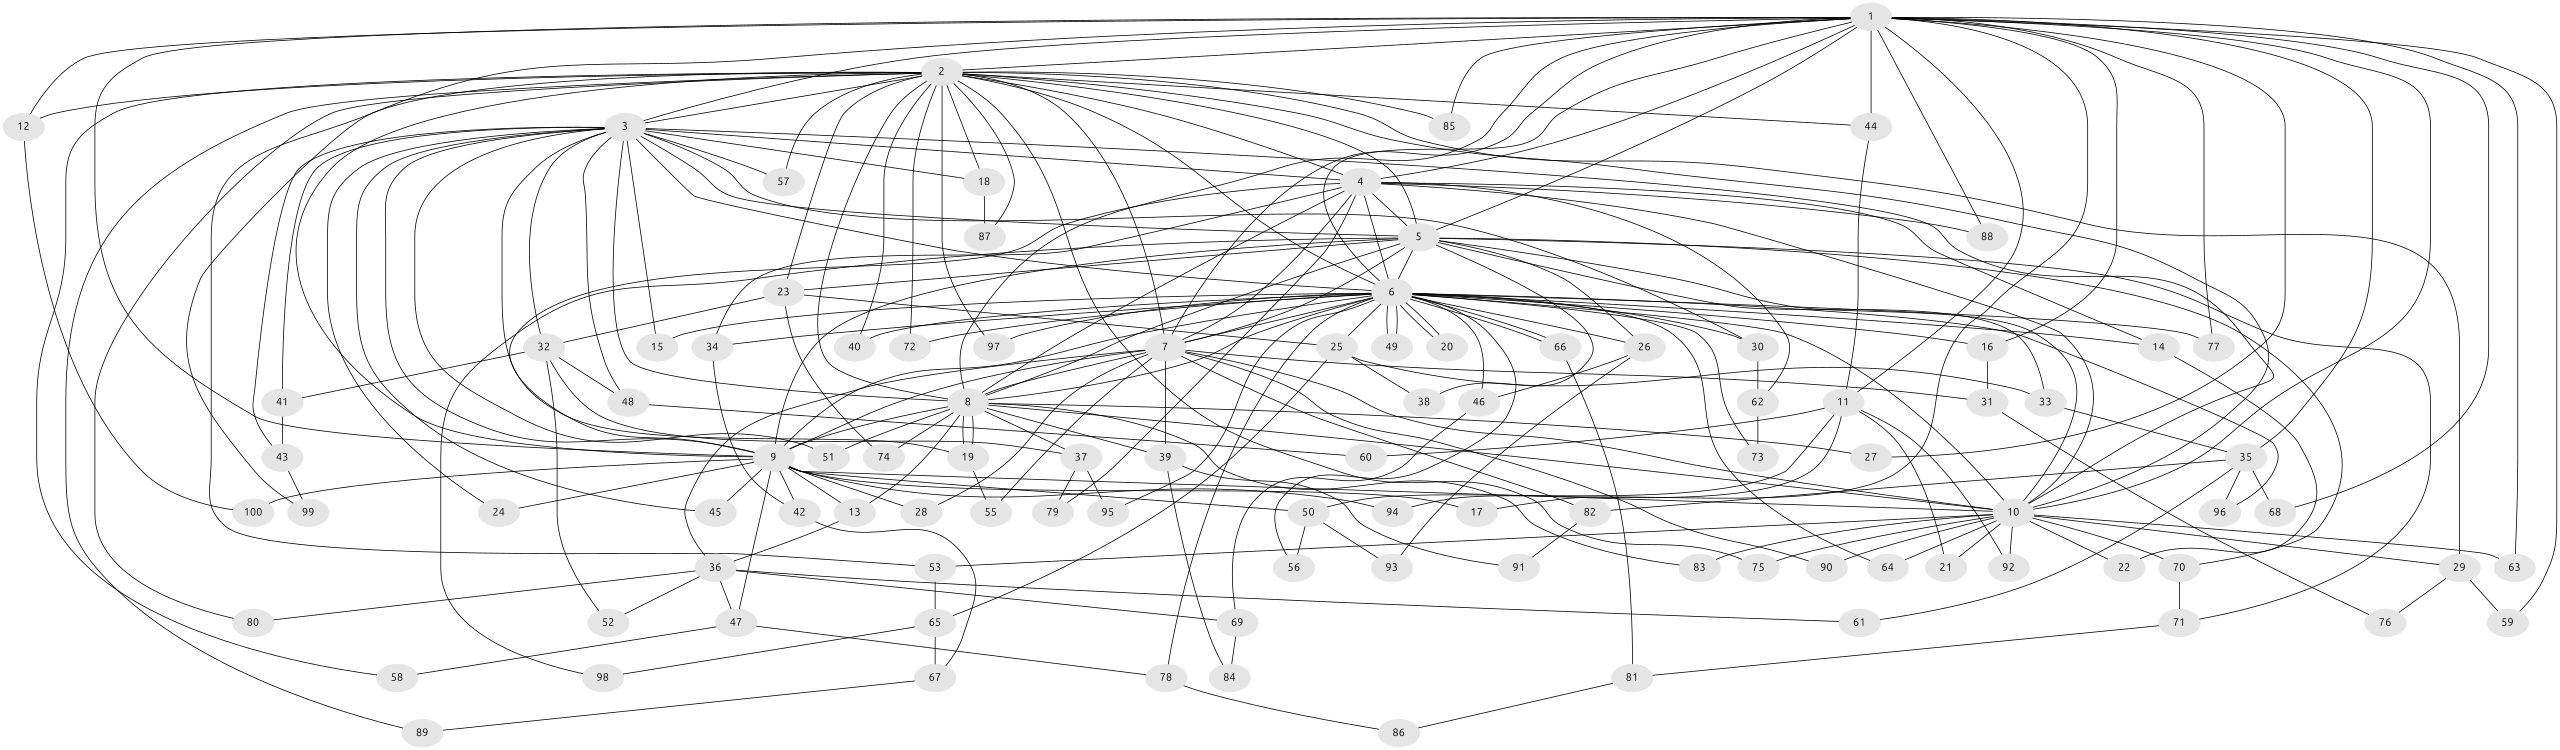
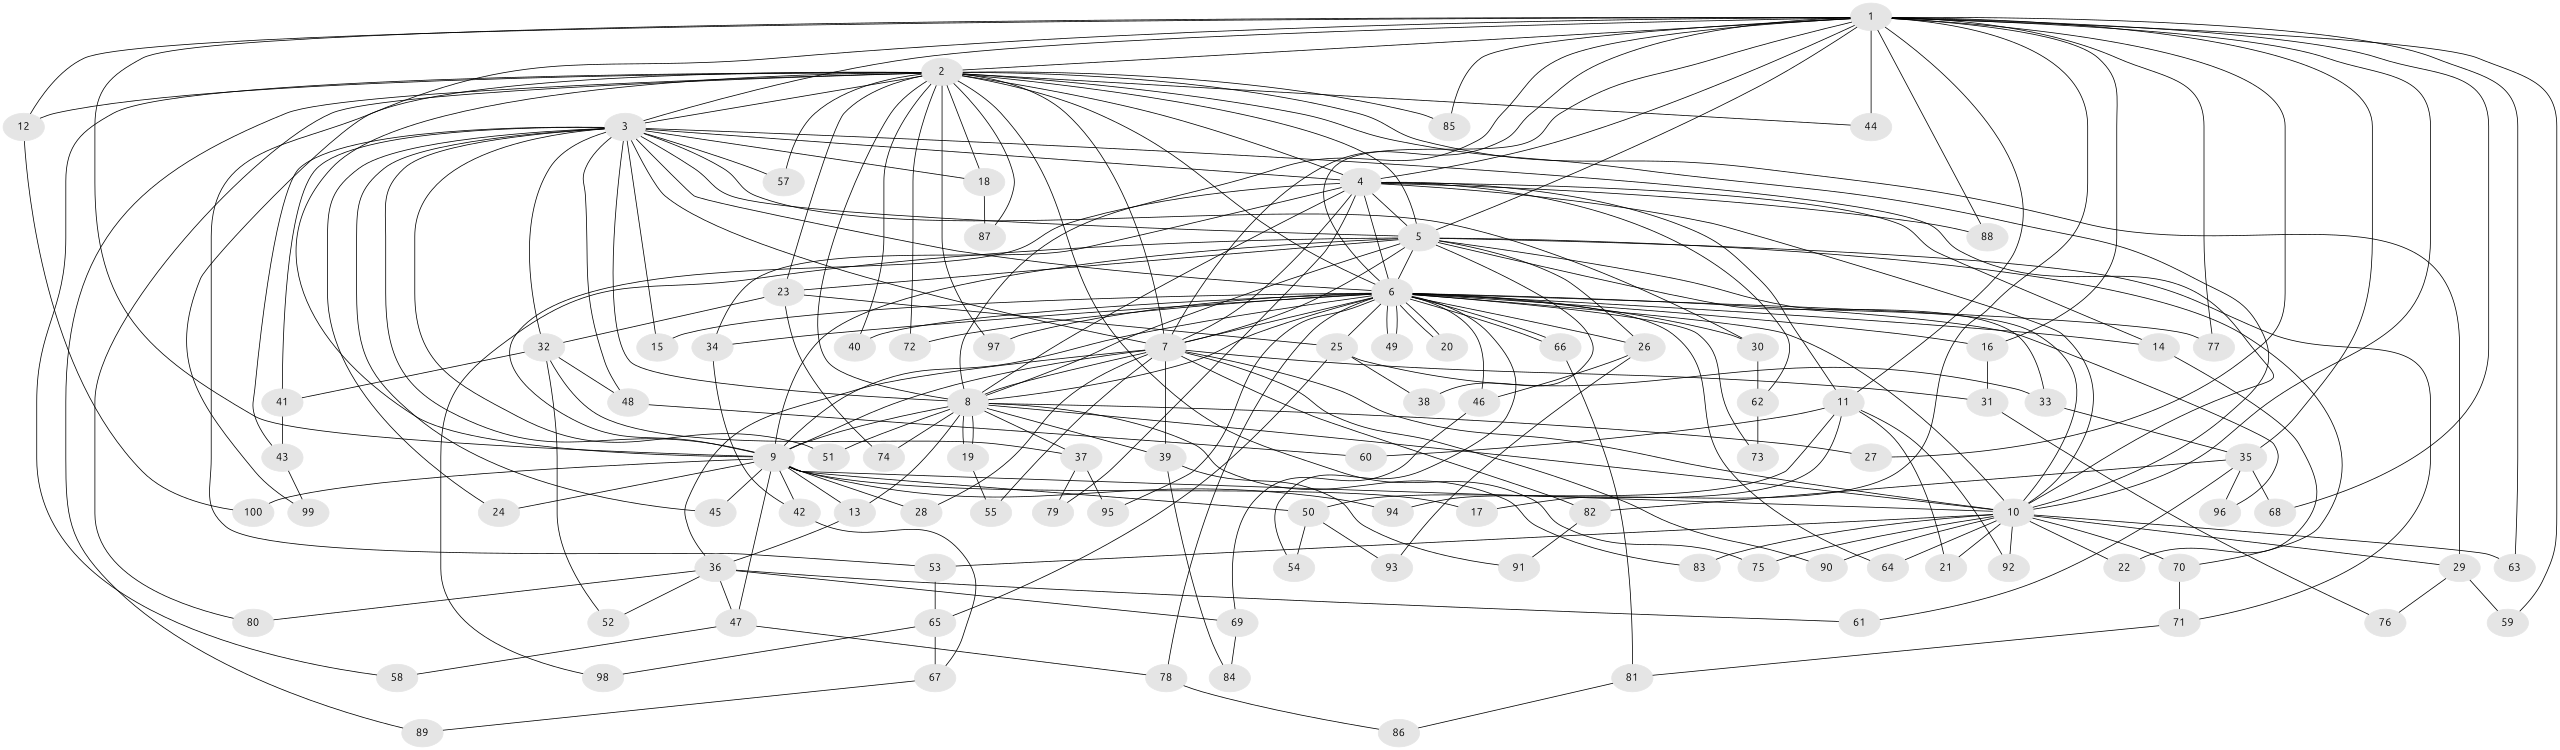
(1858, 271) -> (1671, 222)
(613, 429) -> (868, 278)
(1294, 568) -> (1294, 568)
